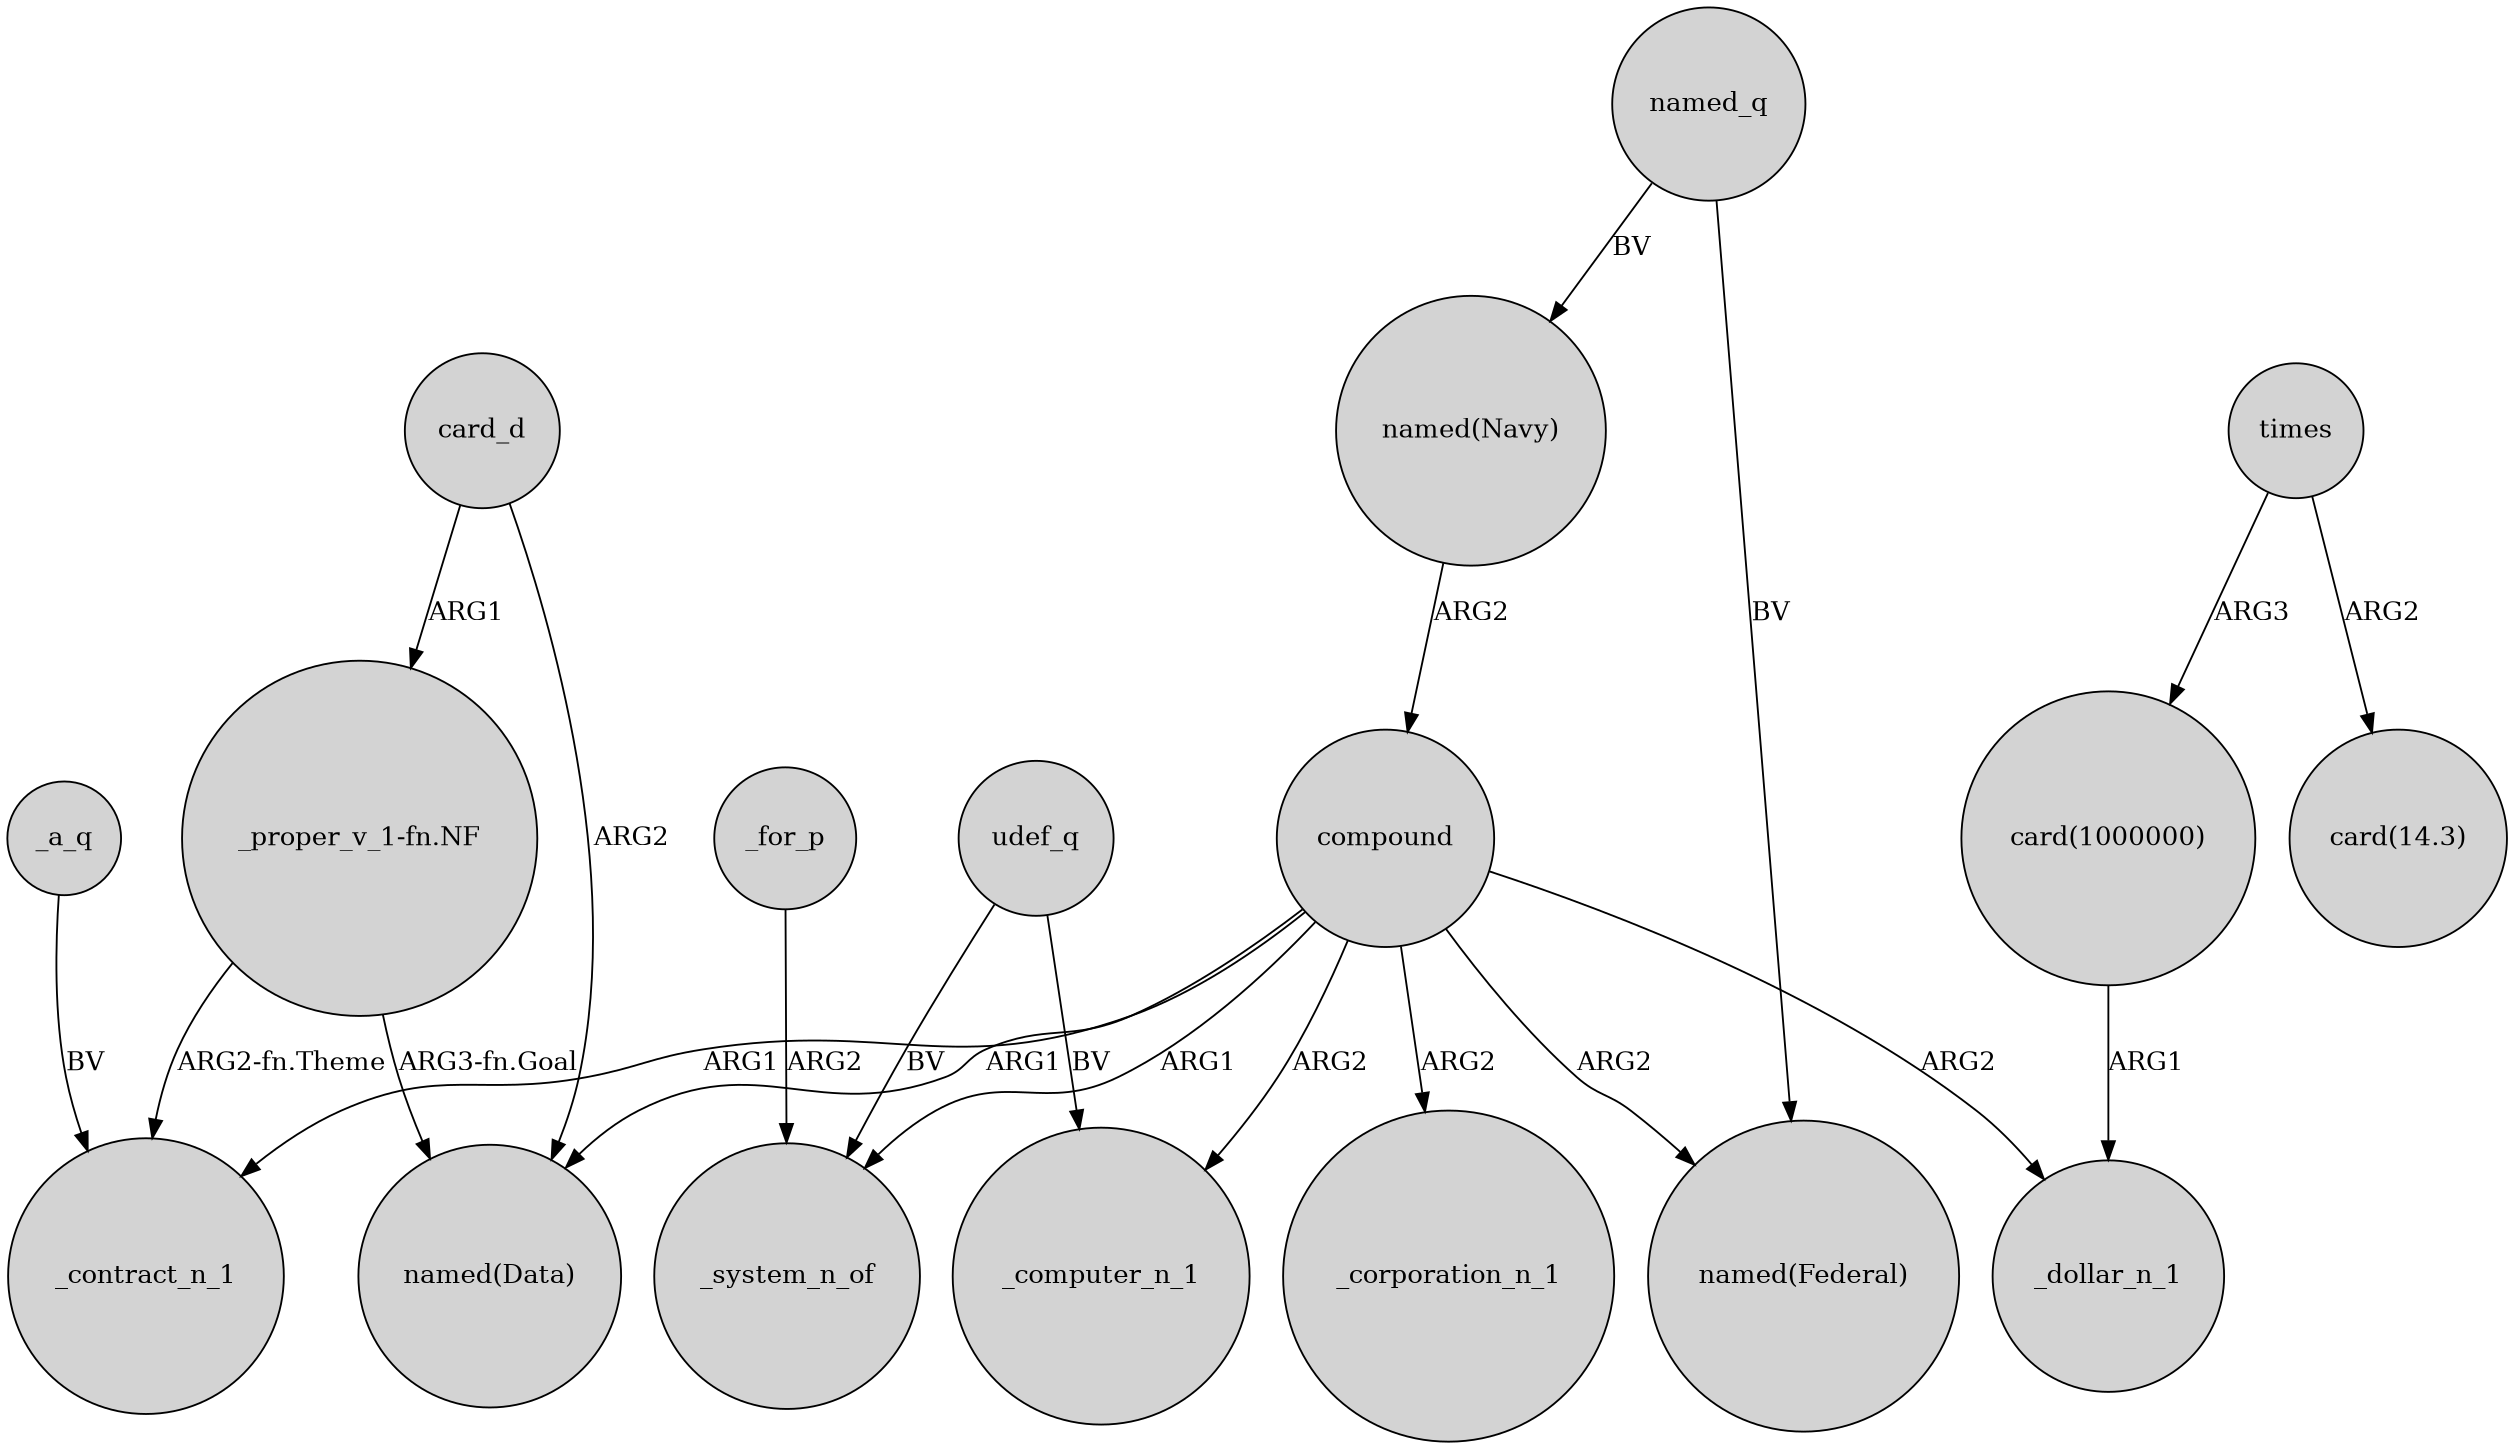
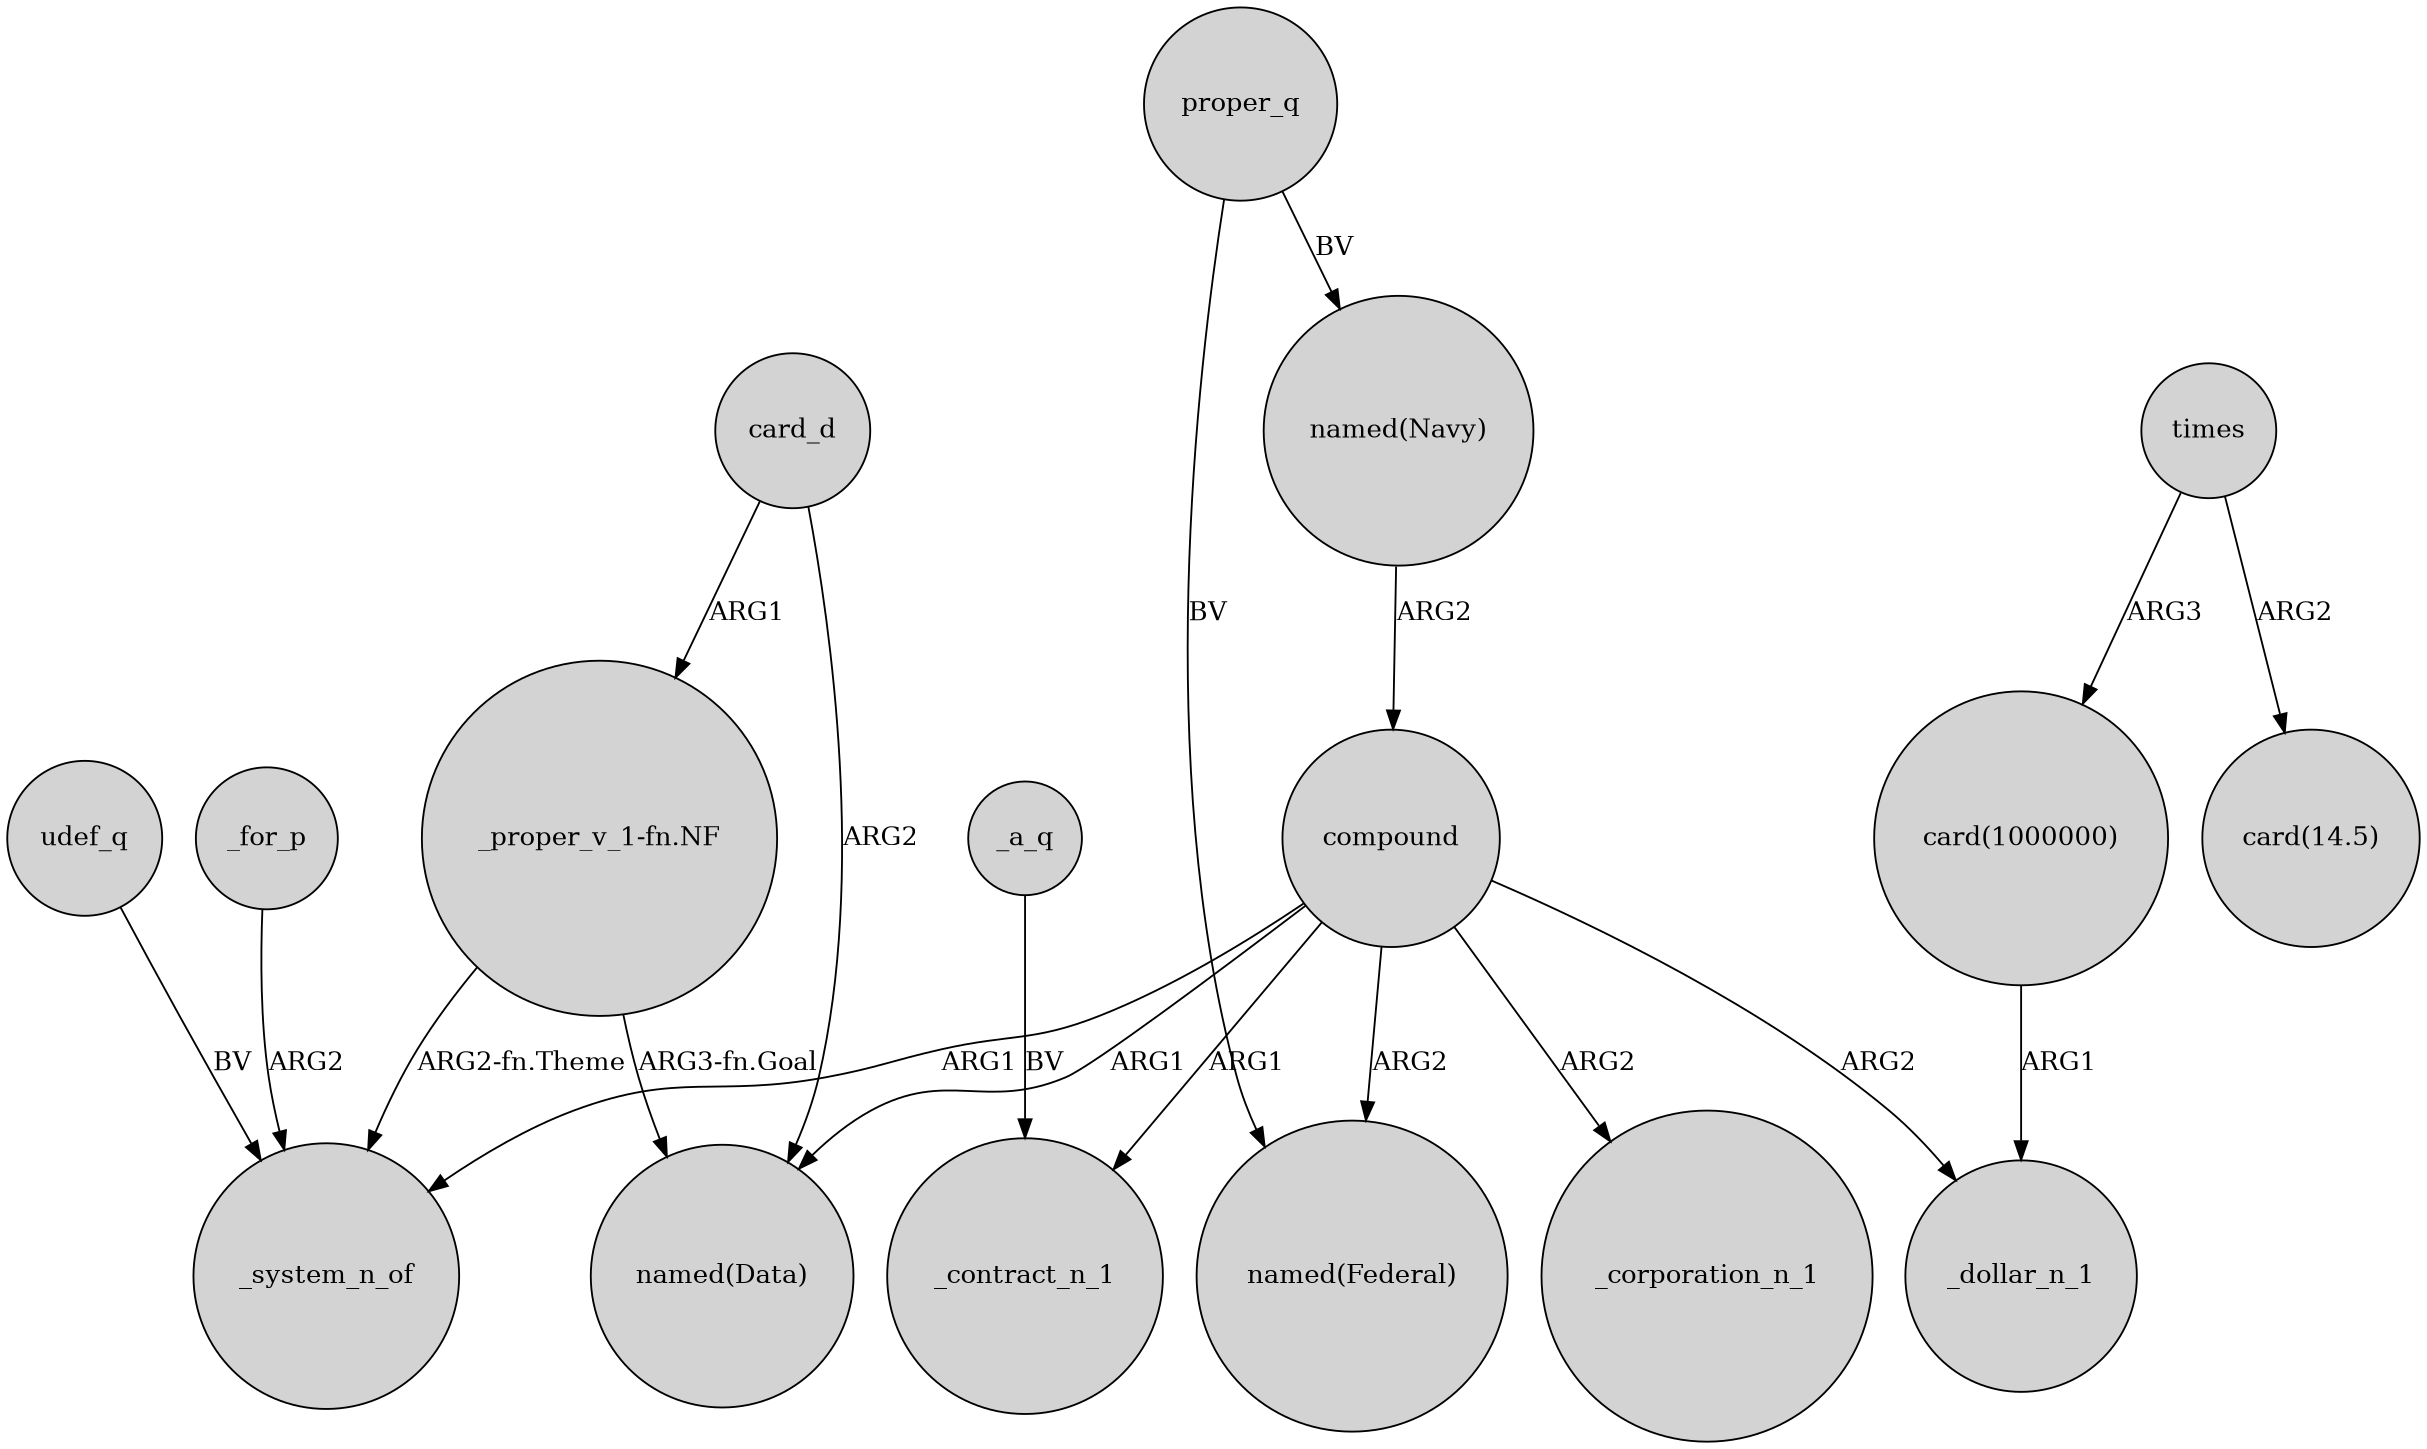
(1709, 104) -> (1241, 104)
(2398, 838) -> (2311, 838)
(184, 1036) -> (420, 1046)
(1101, 1276) -> none
